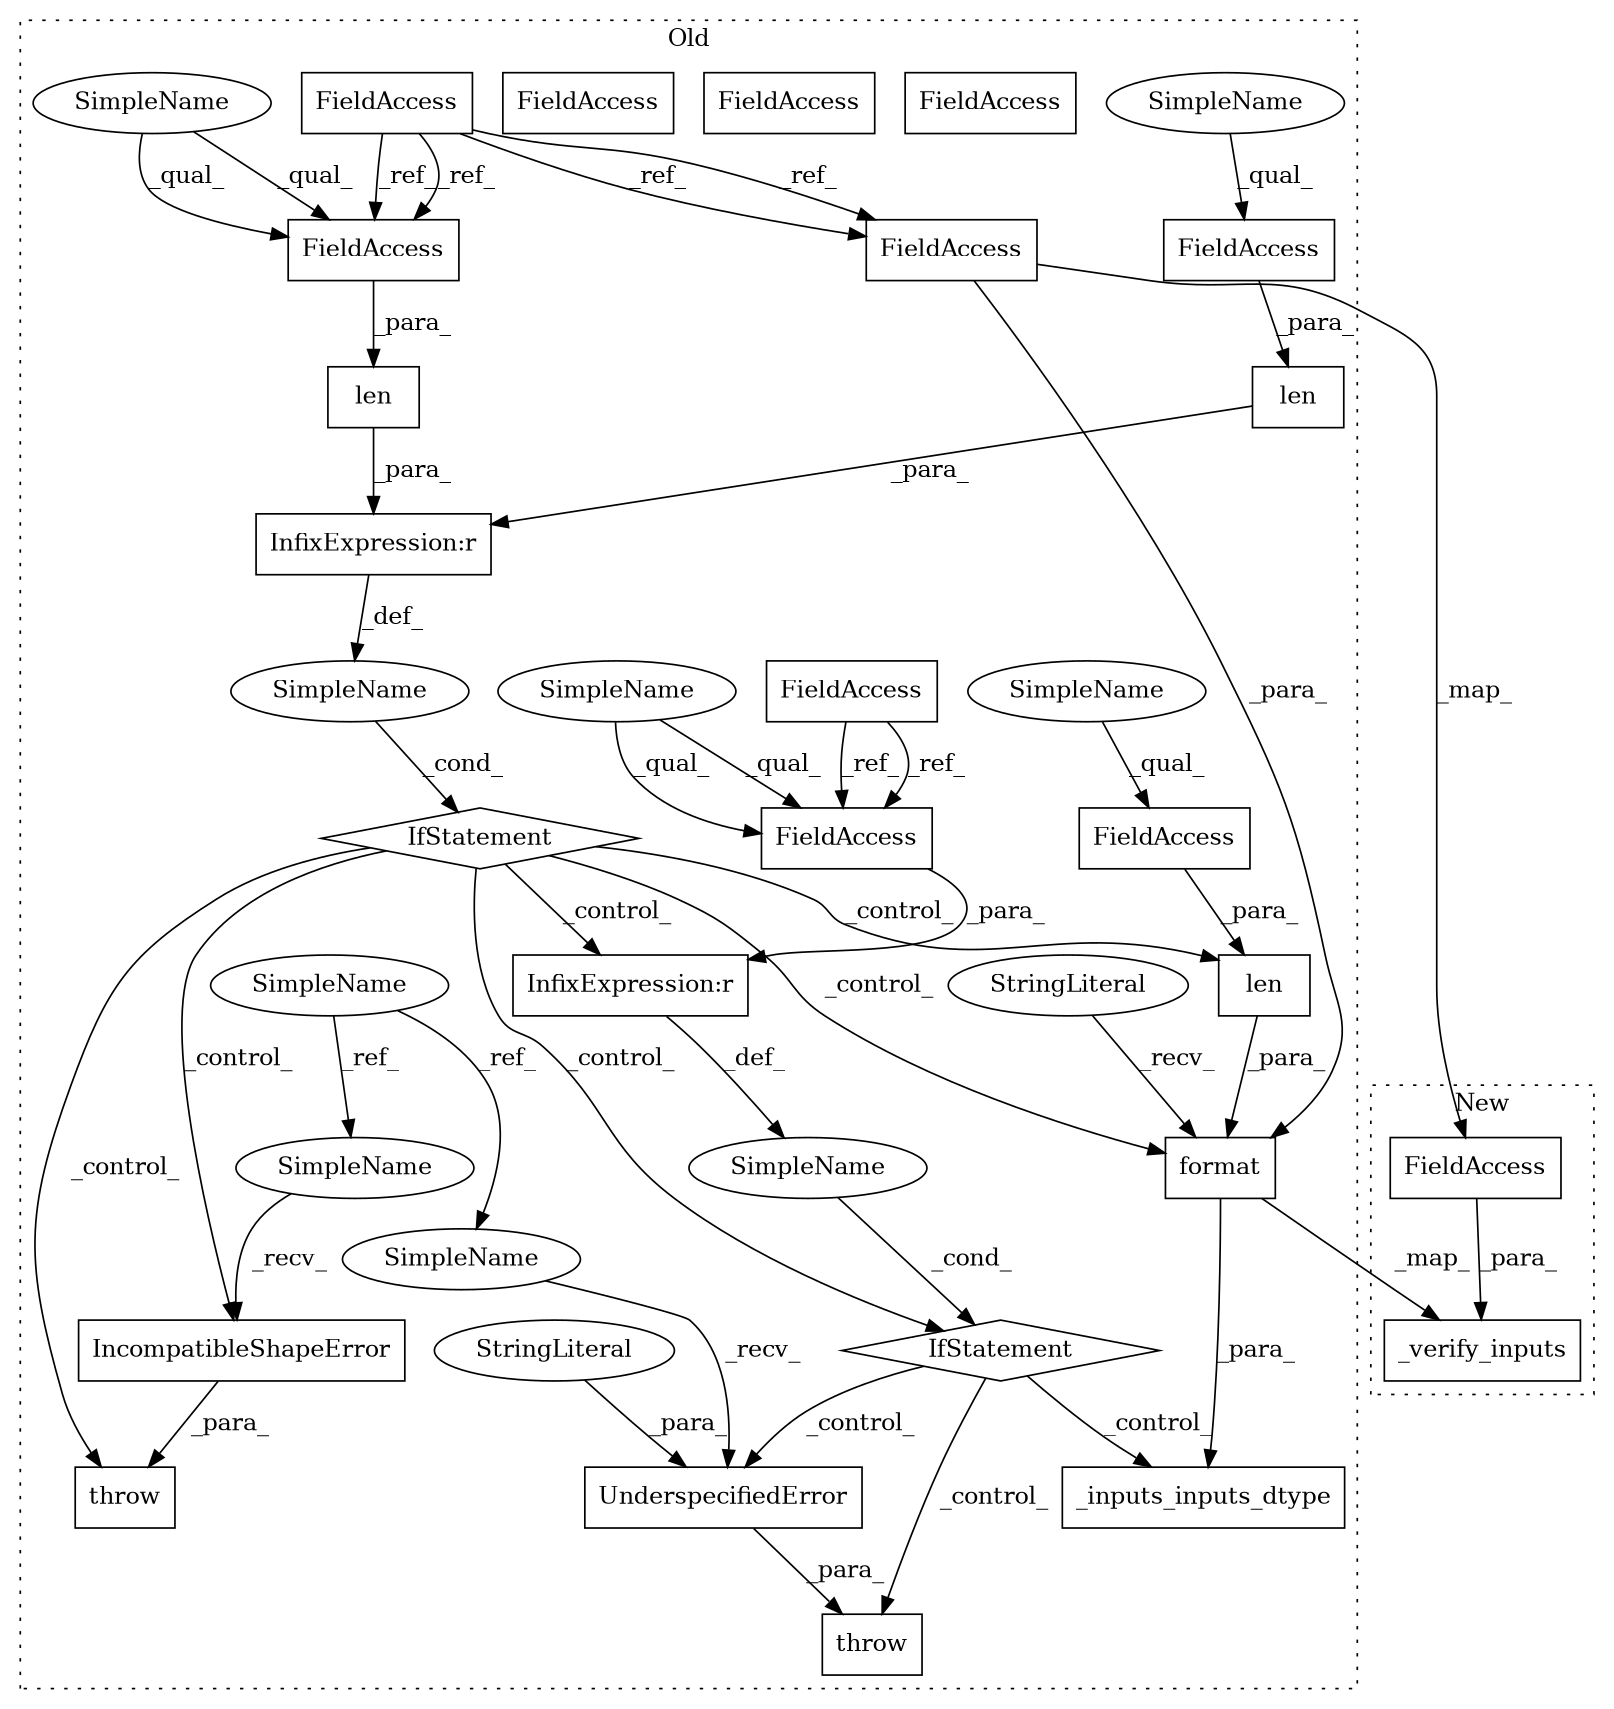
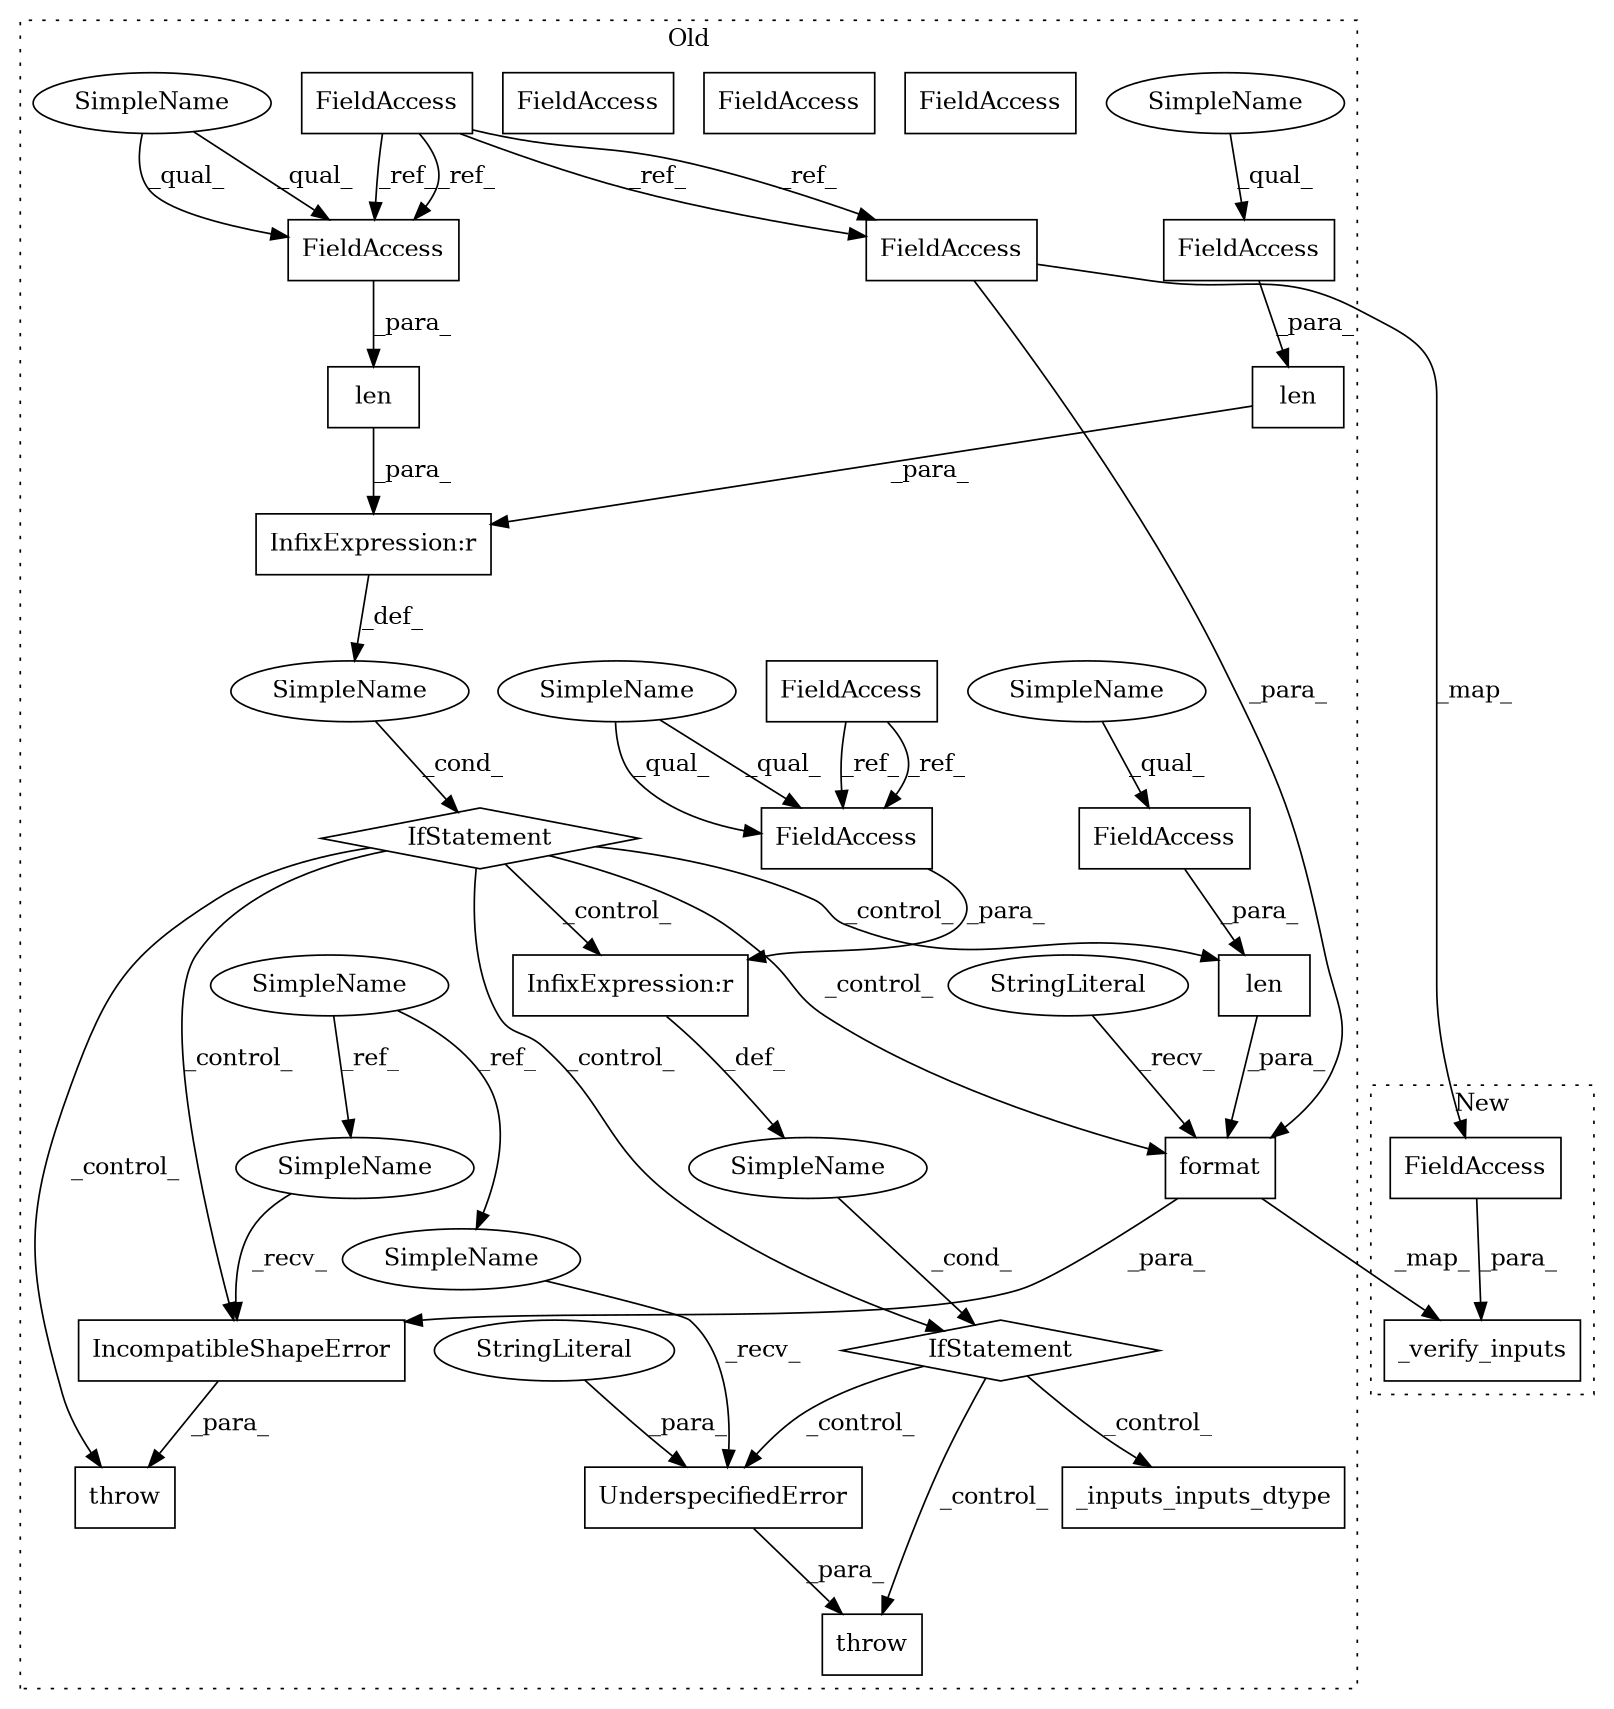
(1218, 1324) -> (813, 1312)
